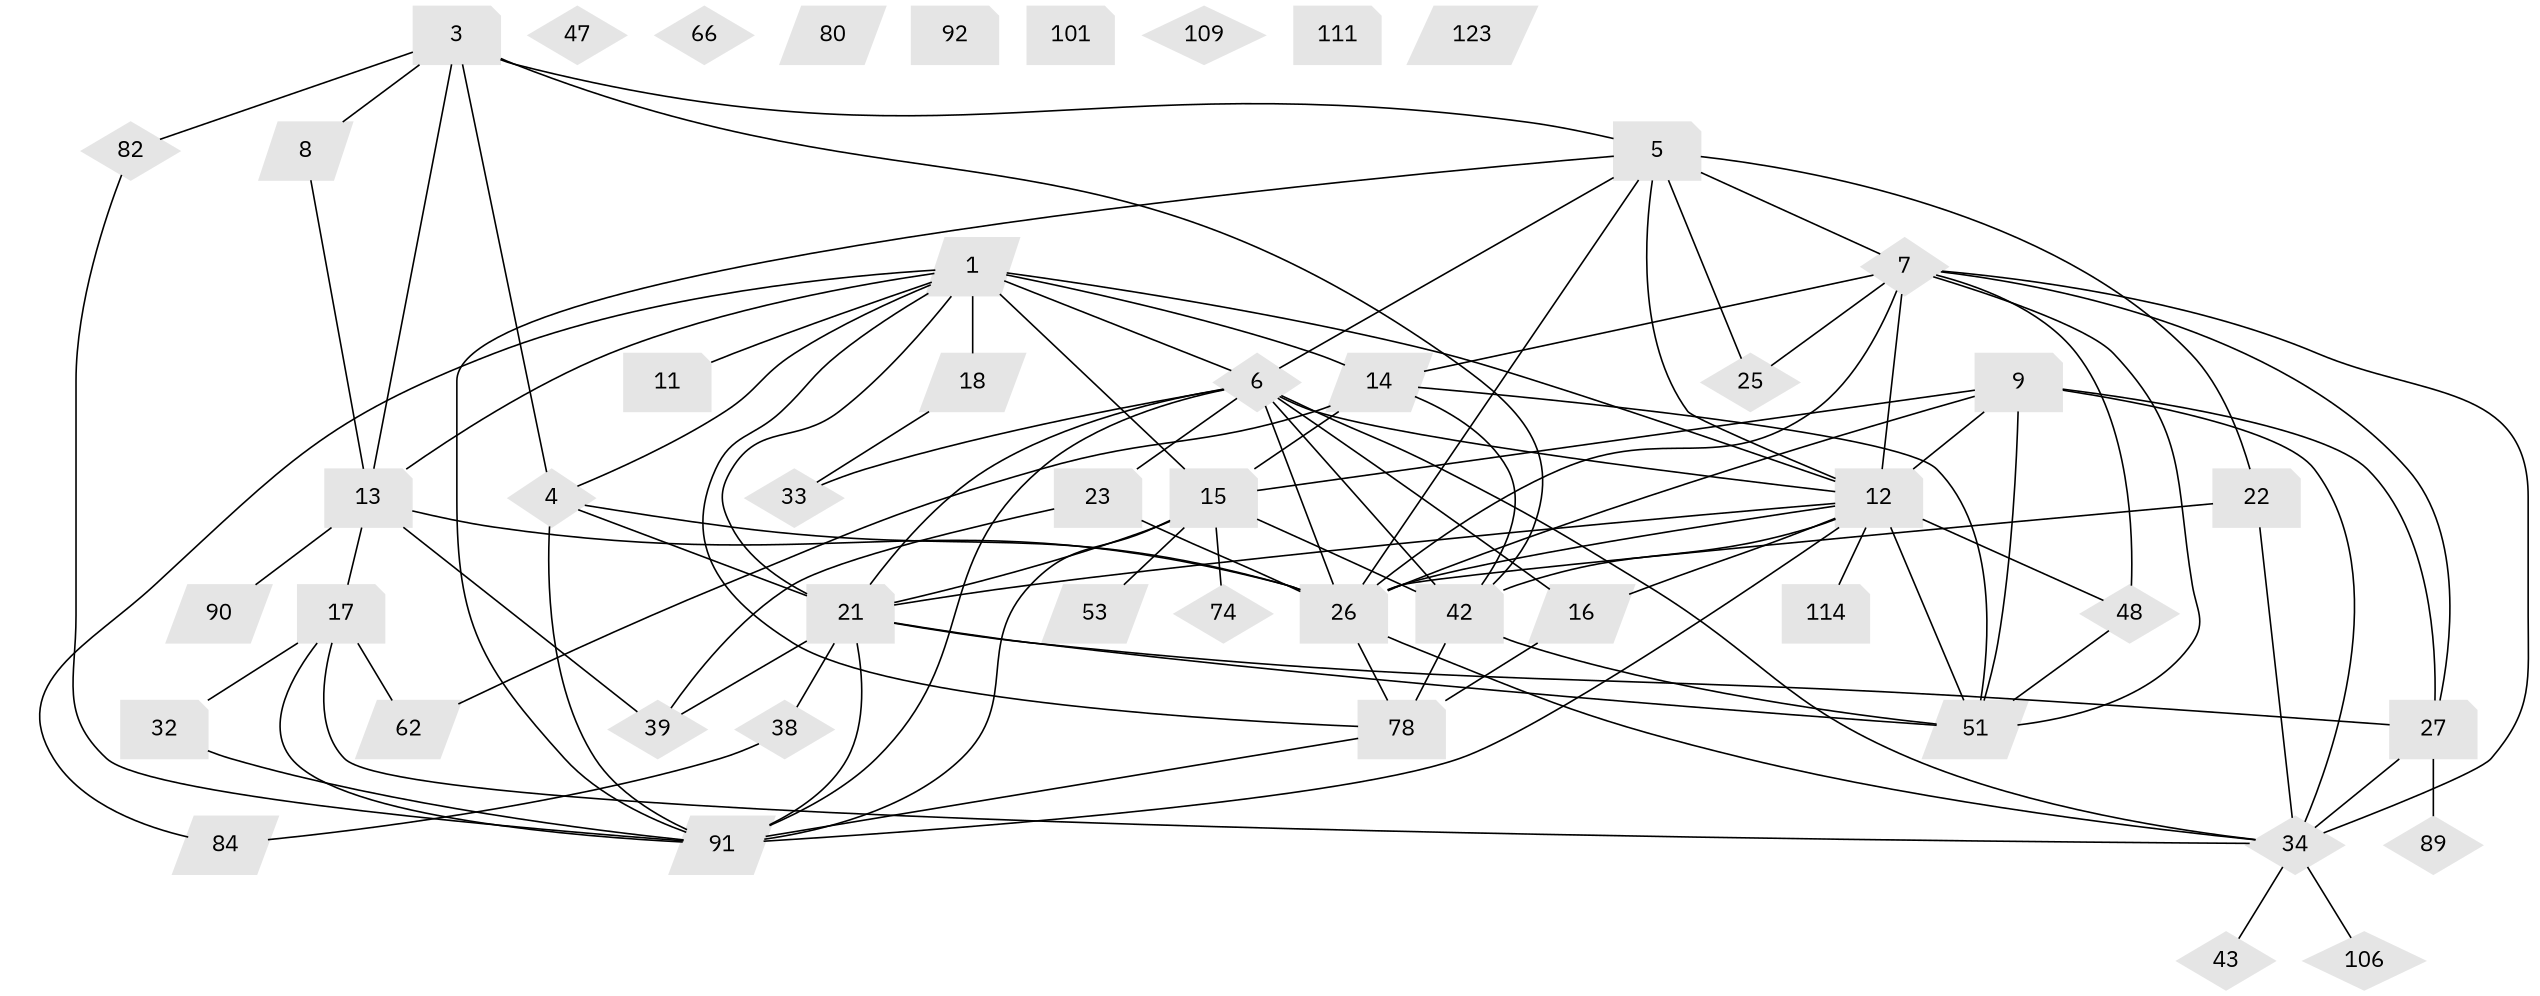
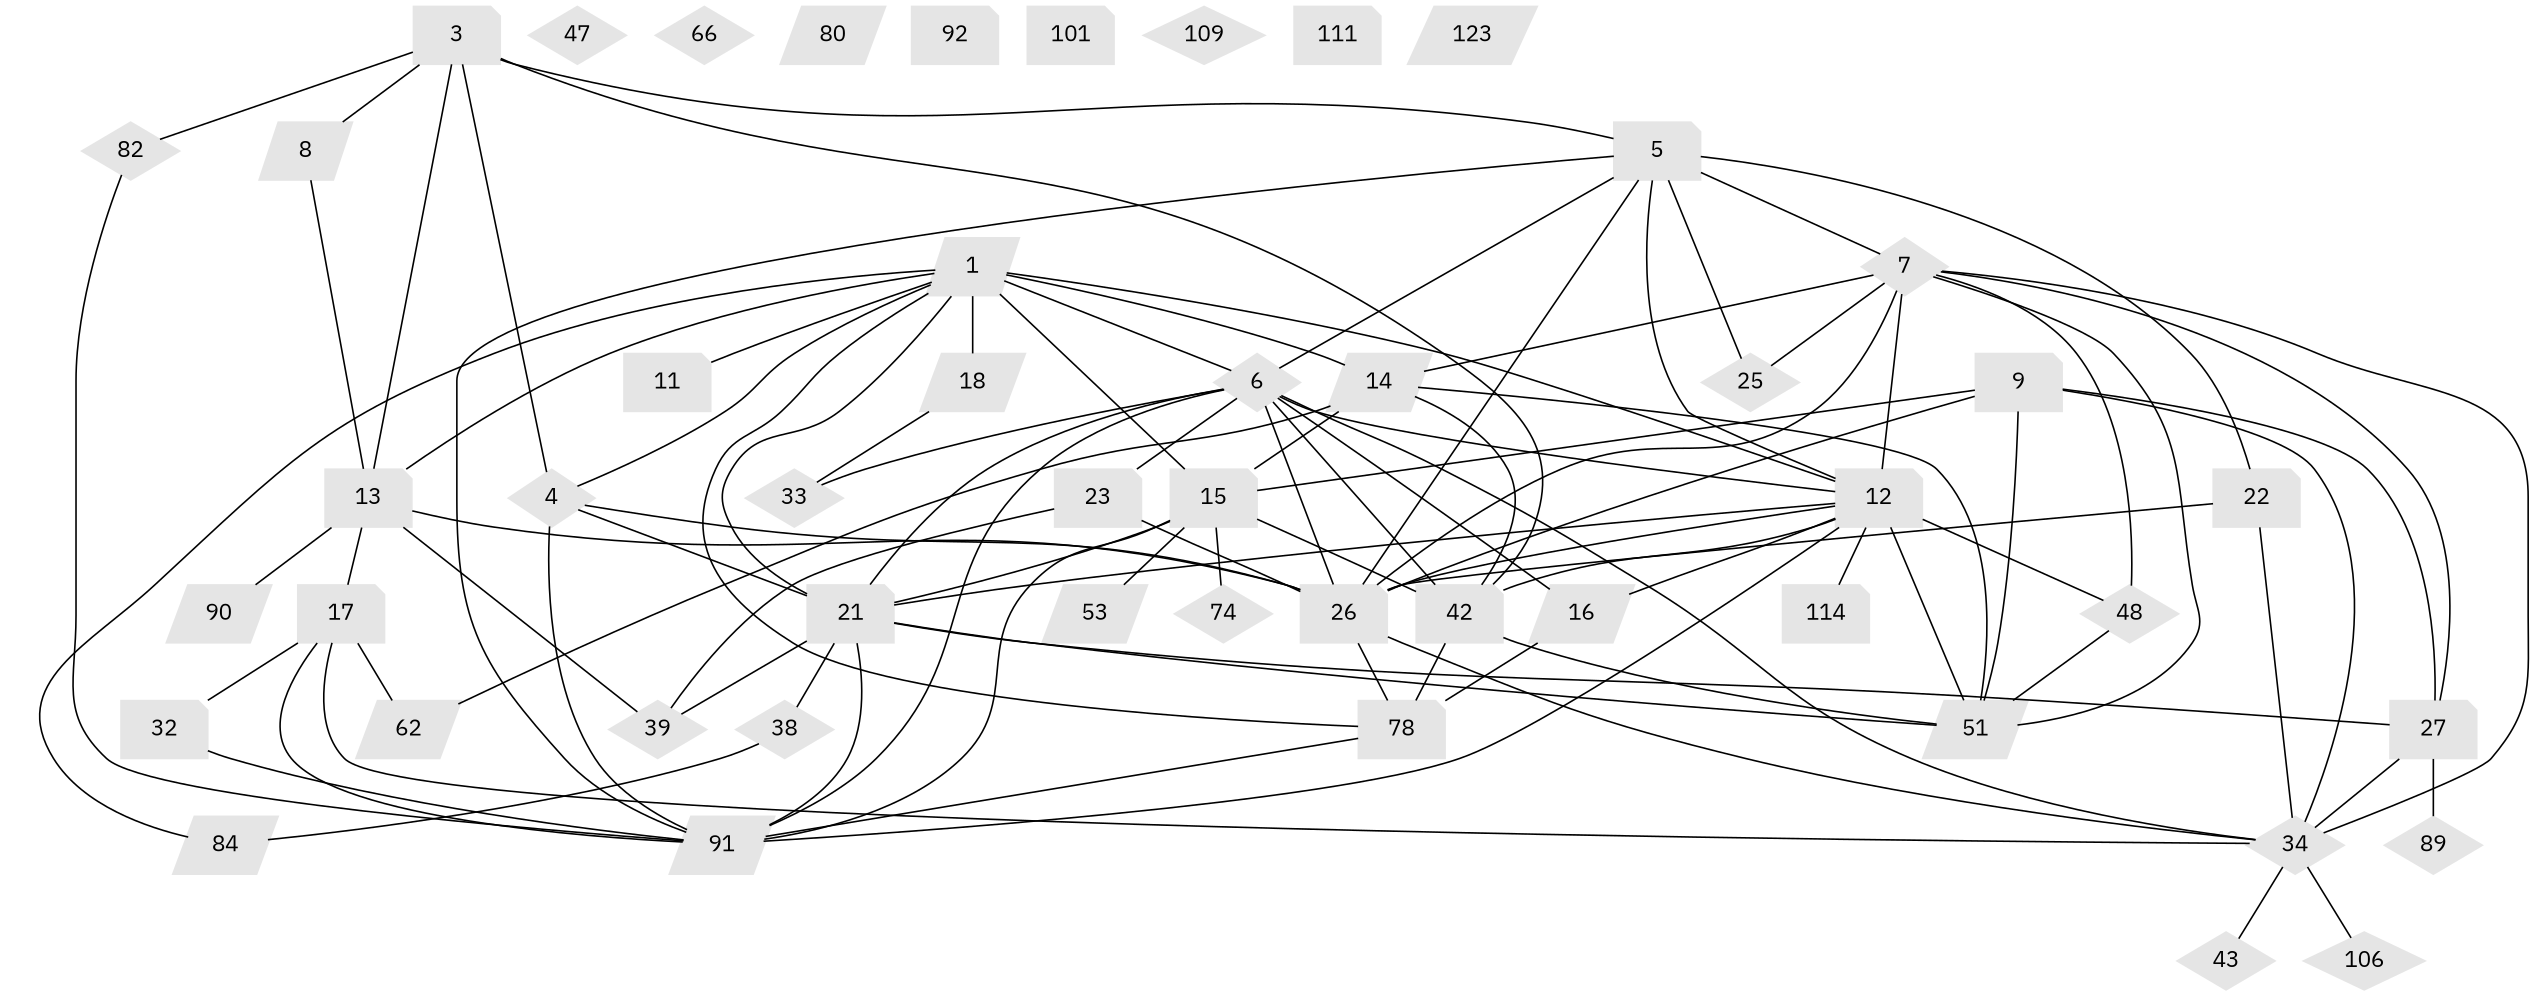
(1949, 440) -> none
